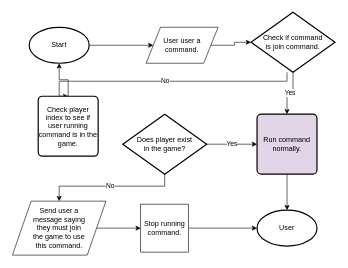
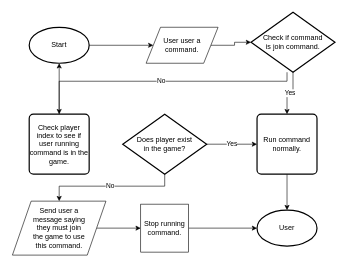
(68, 126) -> (59, 144)
(287, 144) -> (287, 144)
